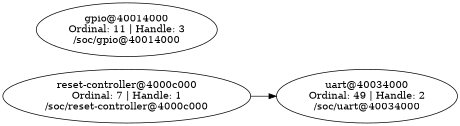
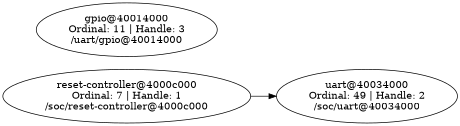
(127, 30) -> (127, 30)
